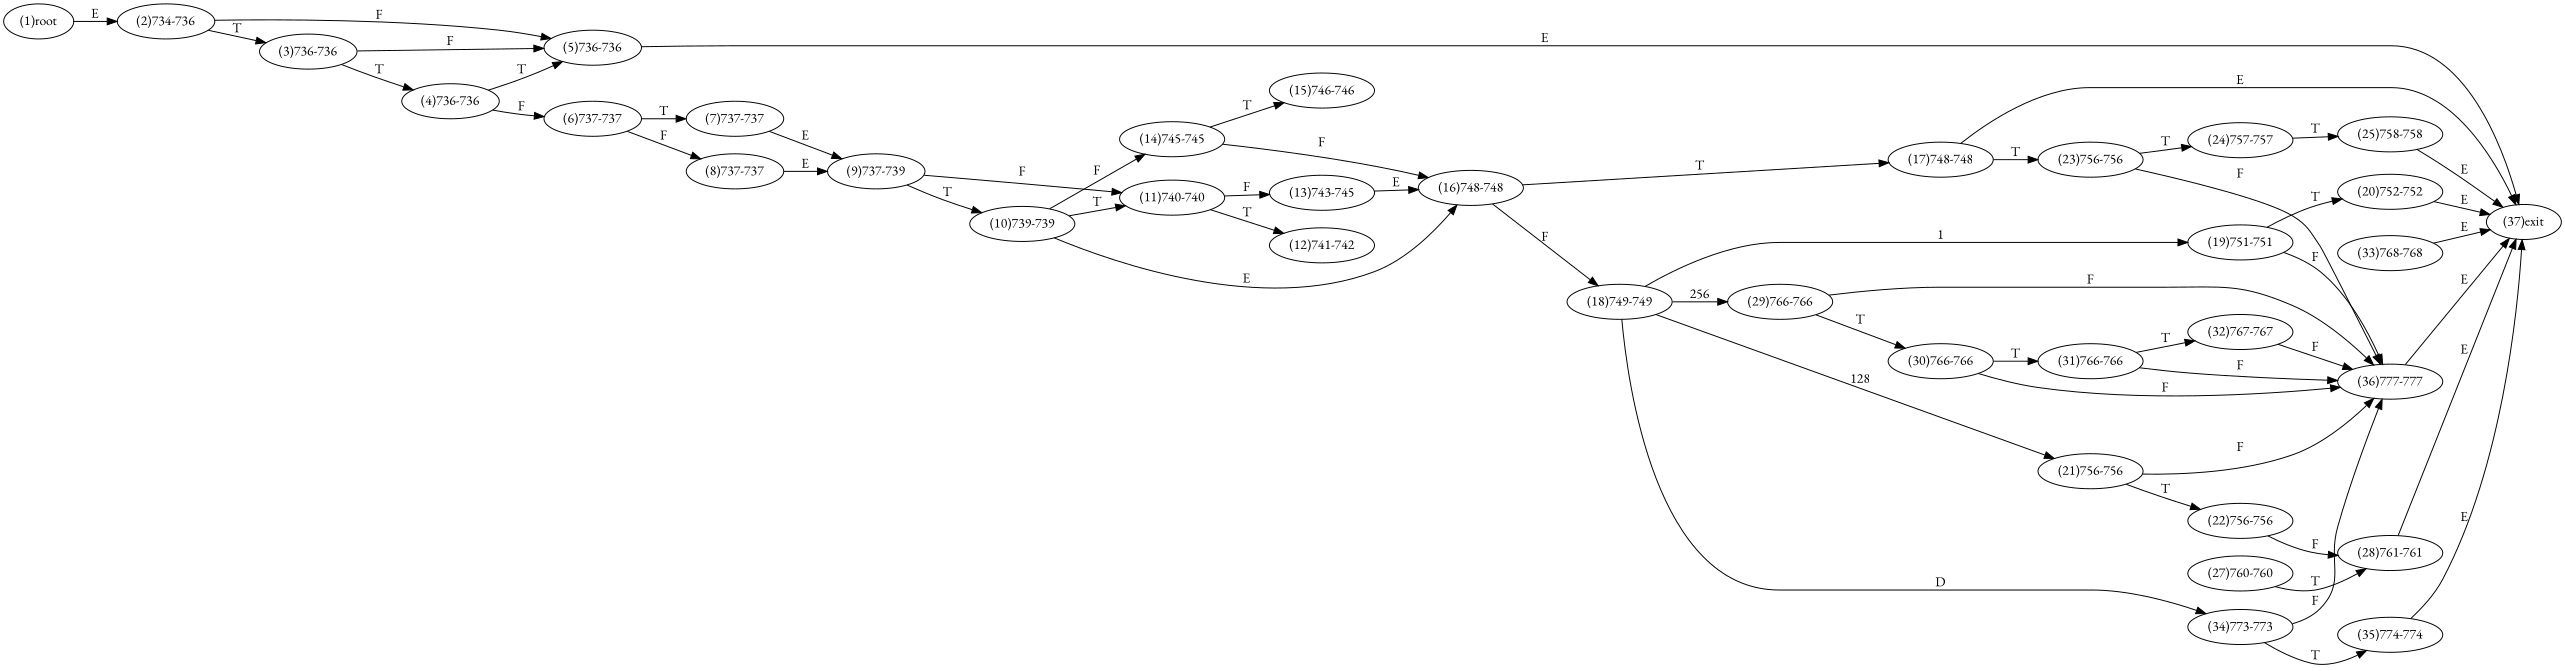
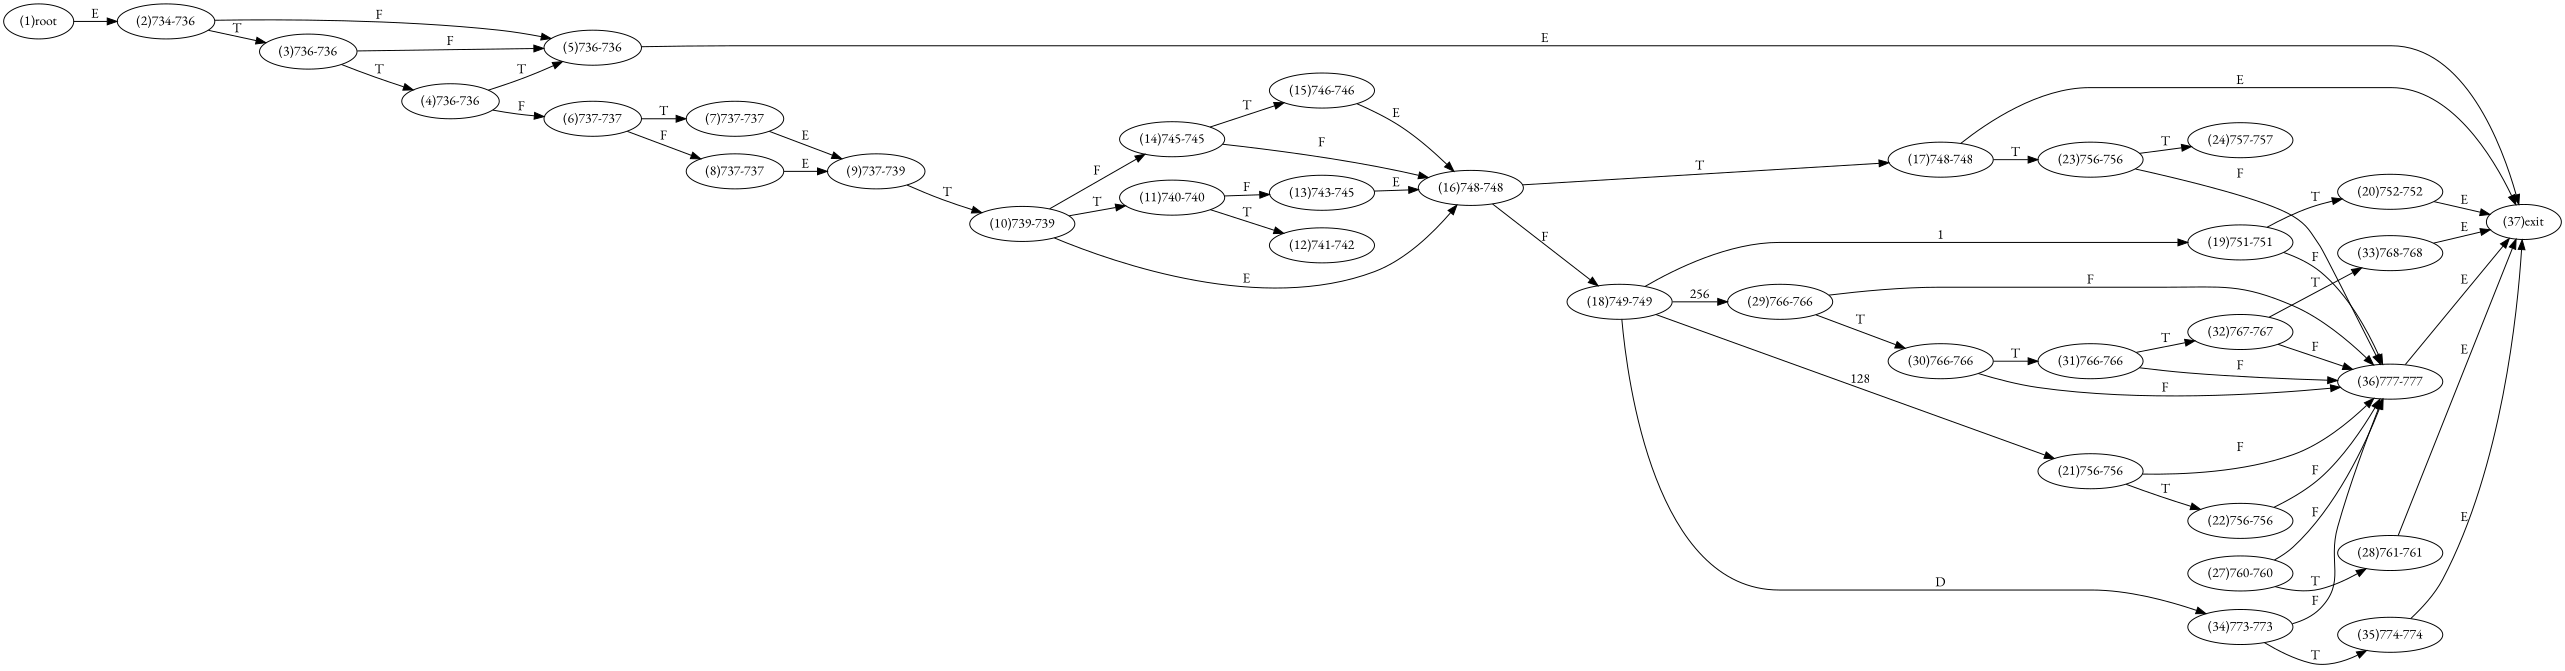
none -> (1405, 129)
(2390, 134) -> none
(1018, 183) -> none
none -> (2311, 295)
none -> (2338, 492)
(2297, 548) -> (2333, 466)
